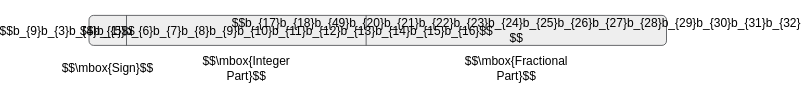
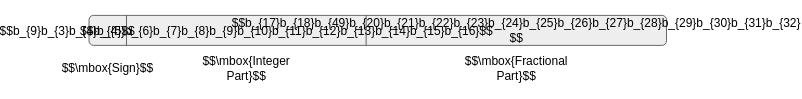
(108, 30) -> (108, 30)
